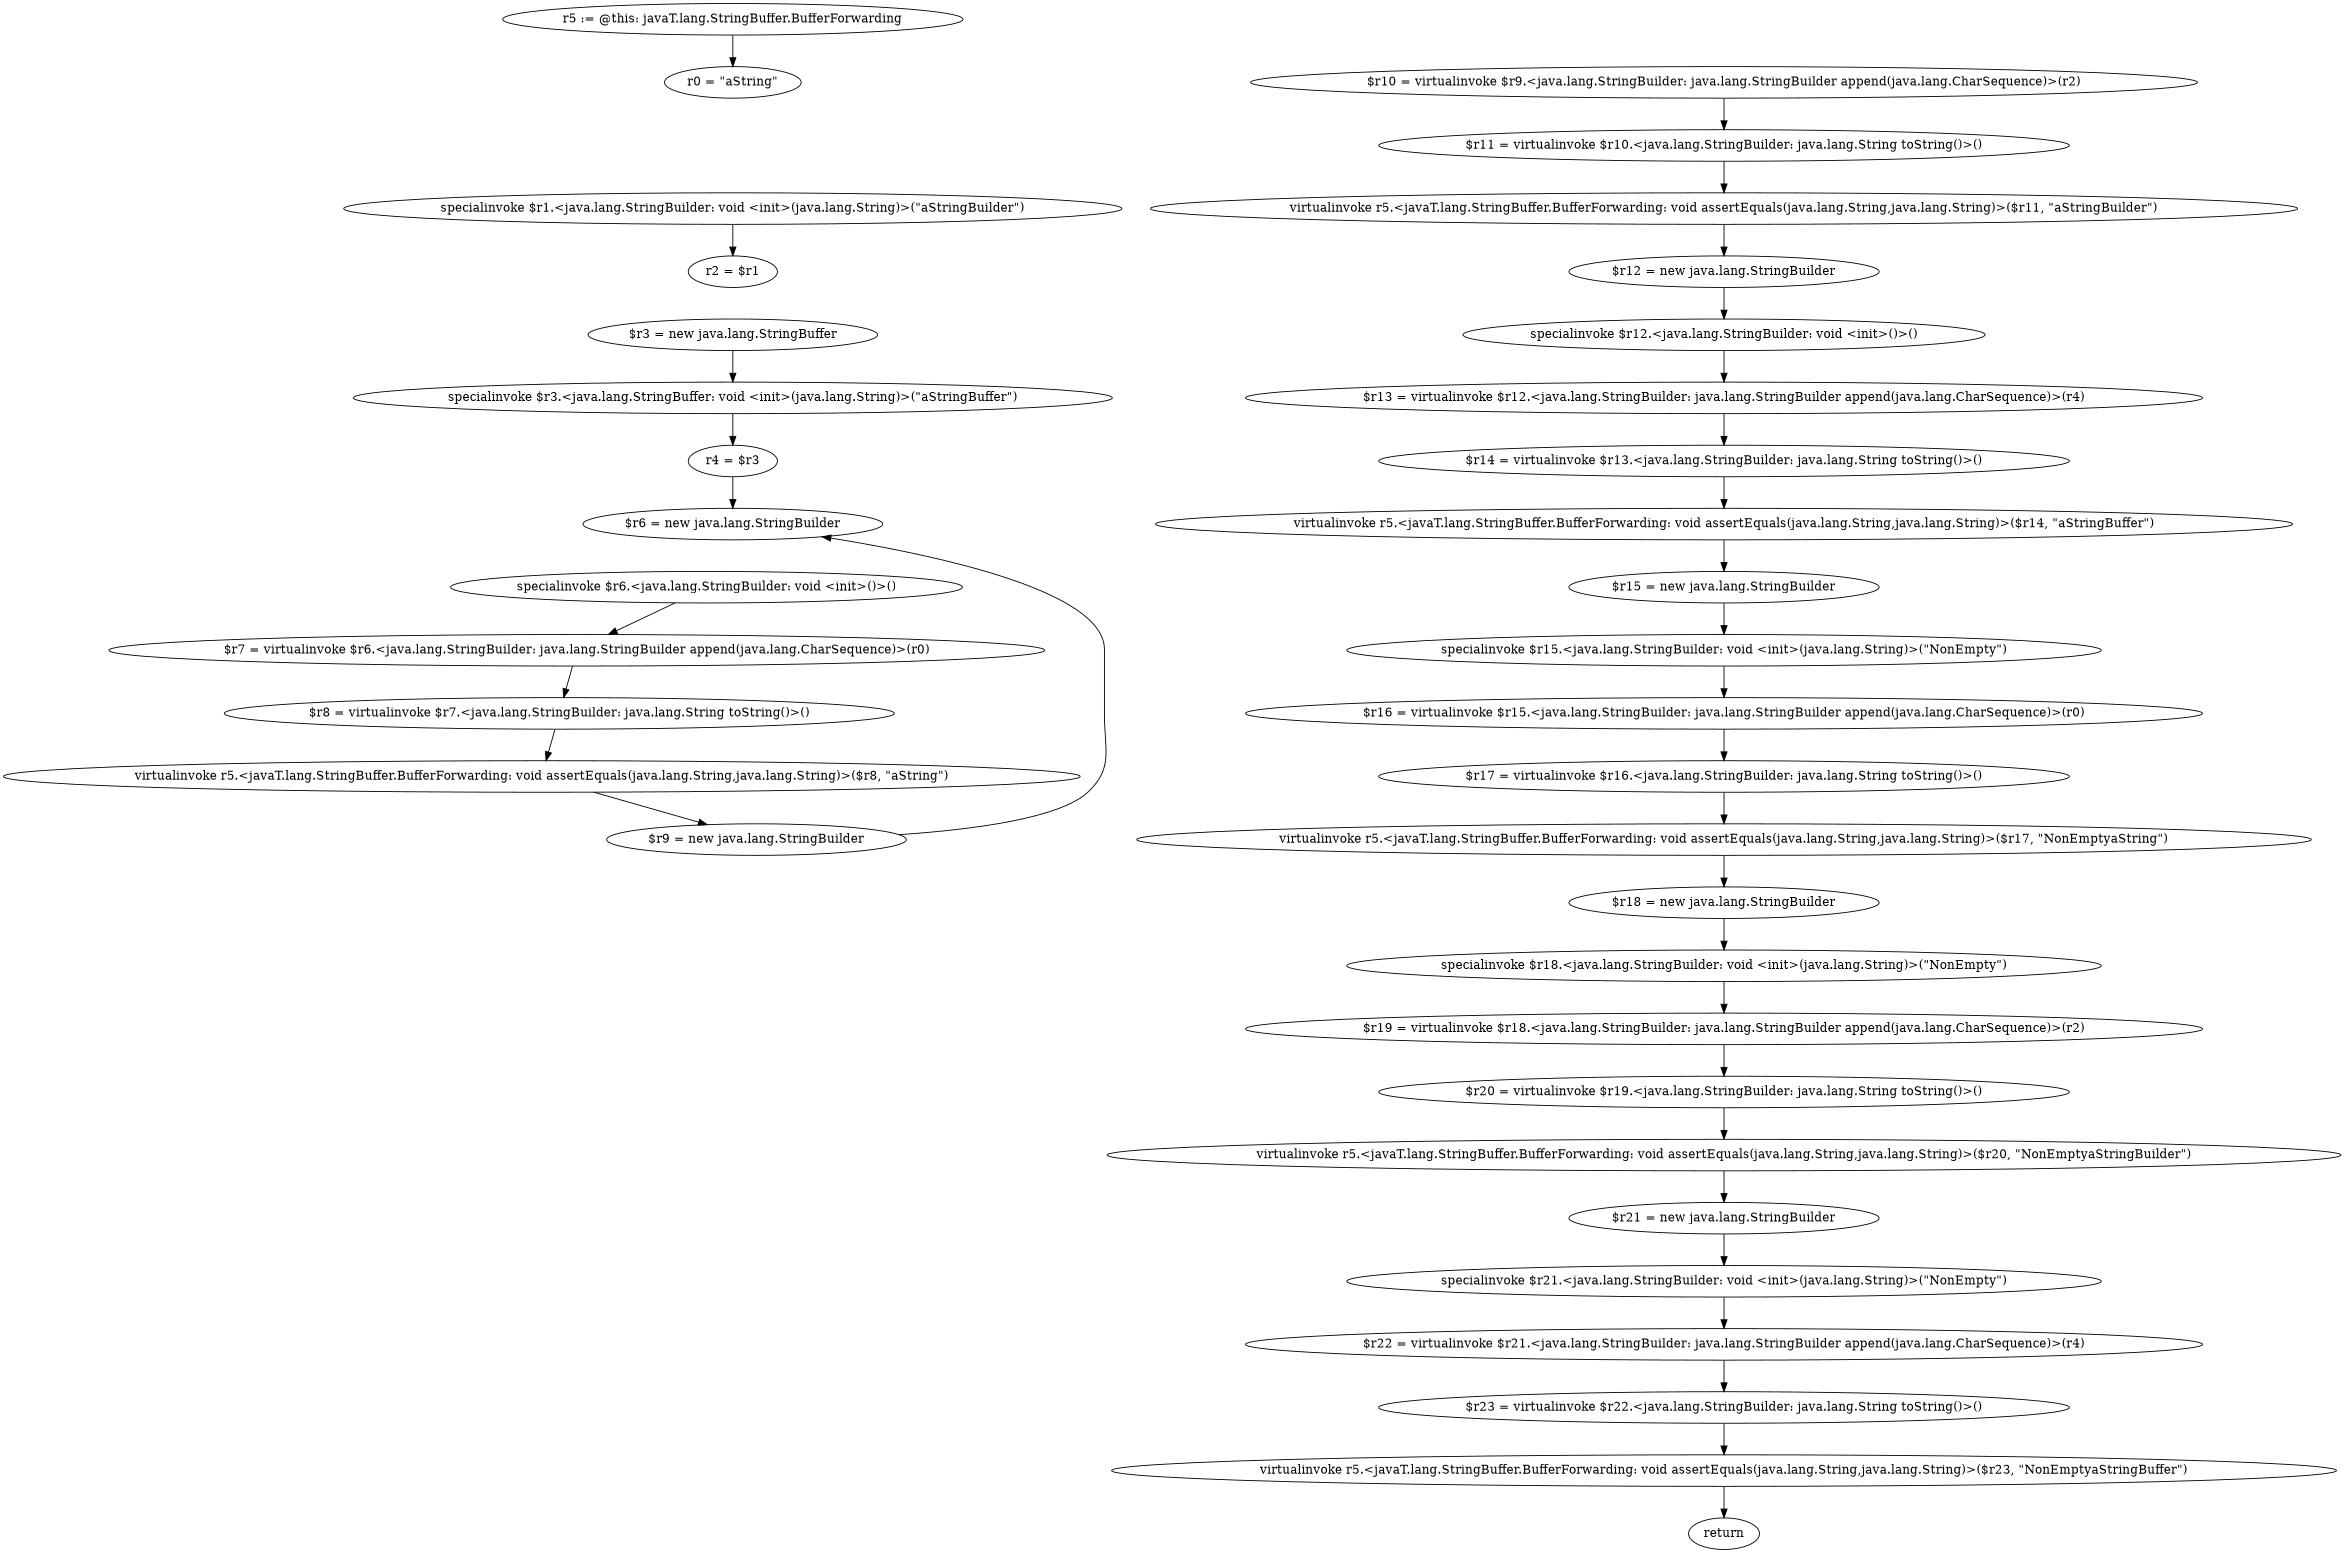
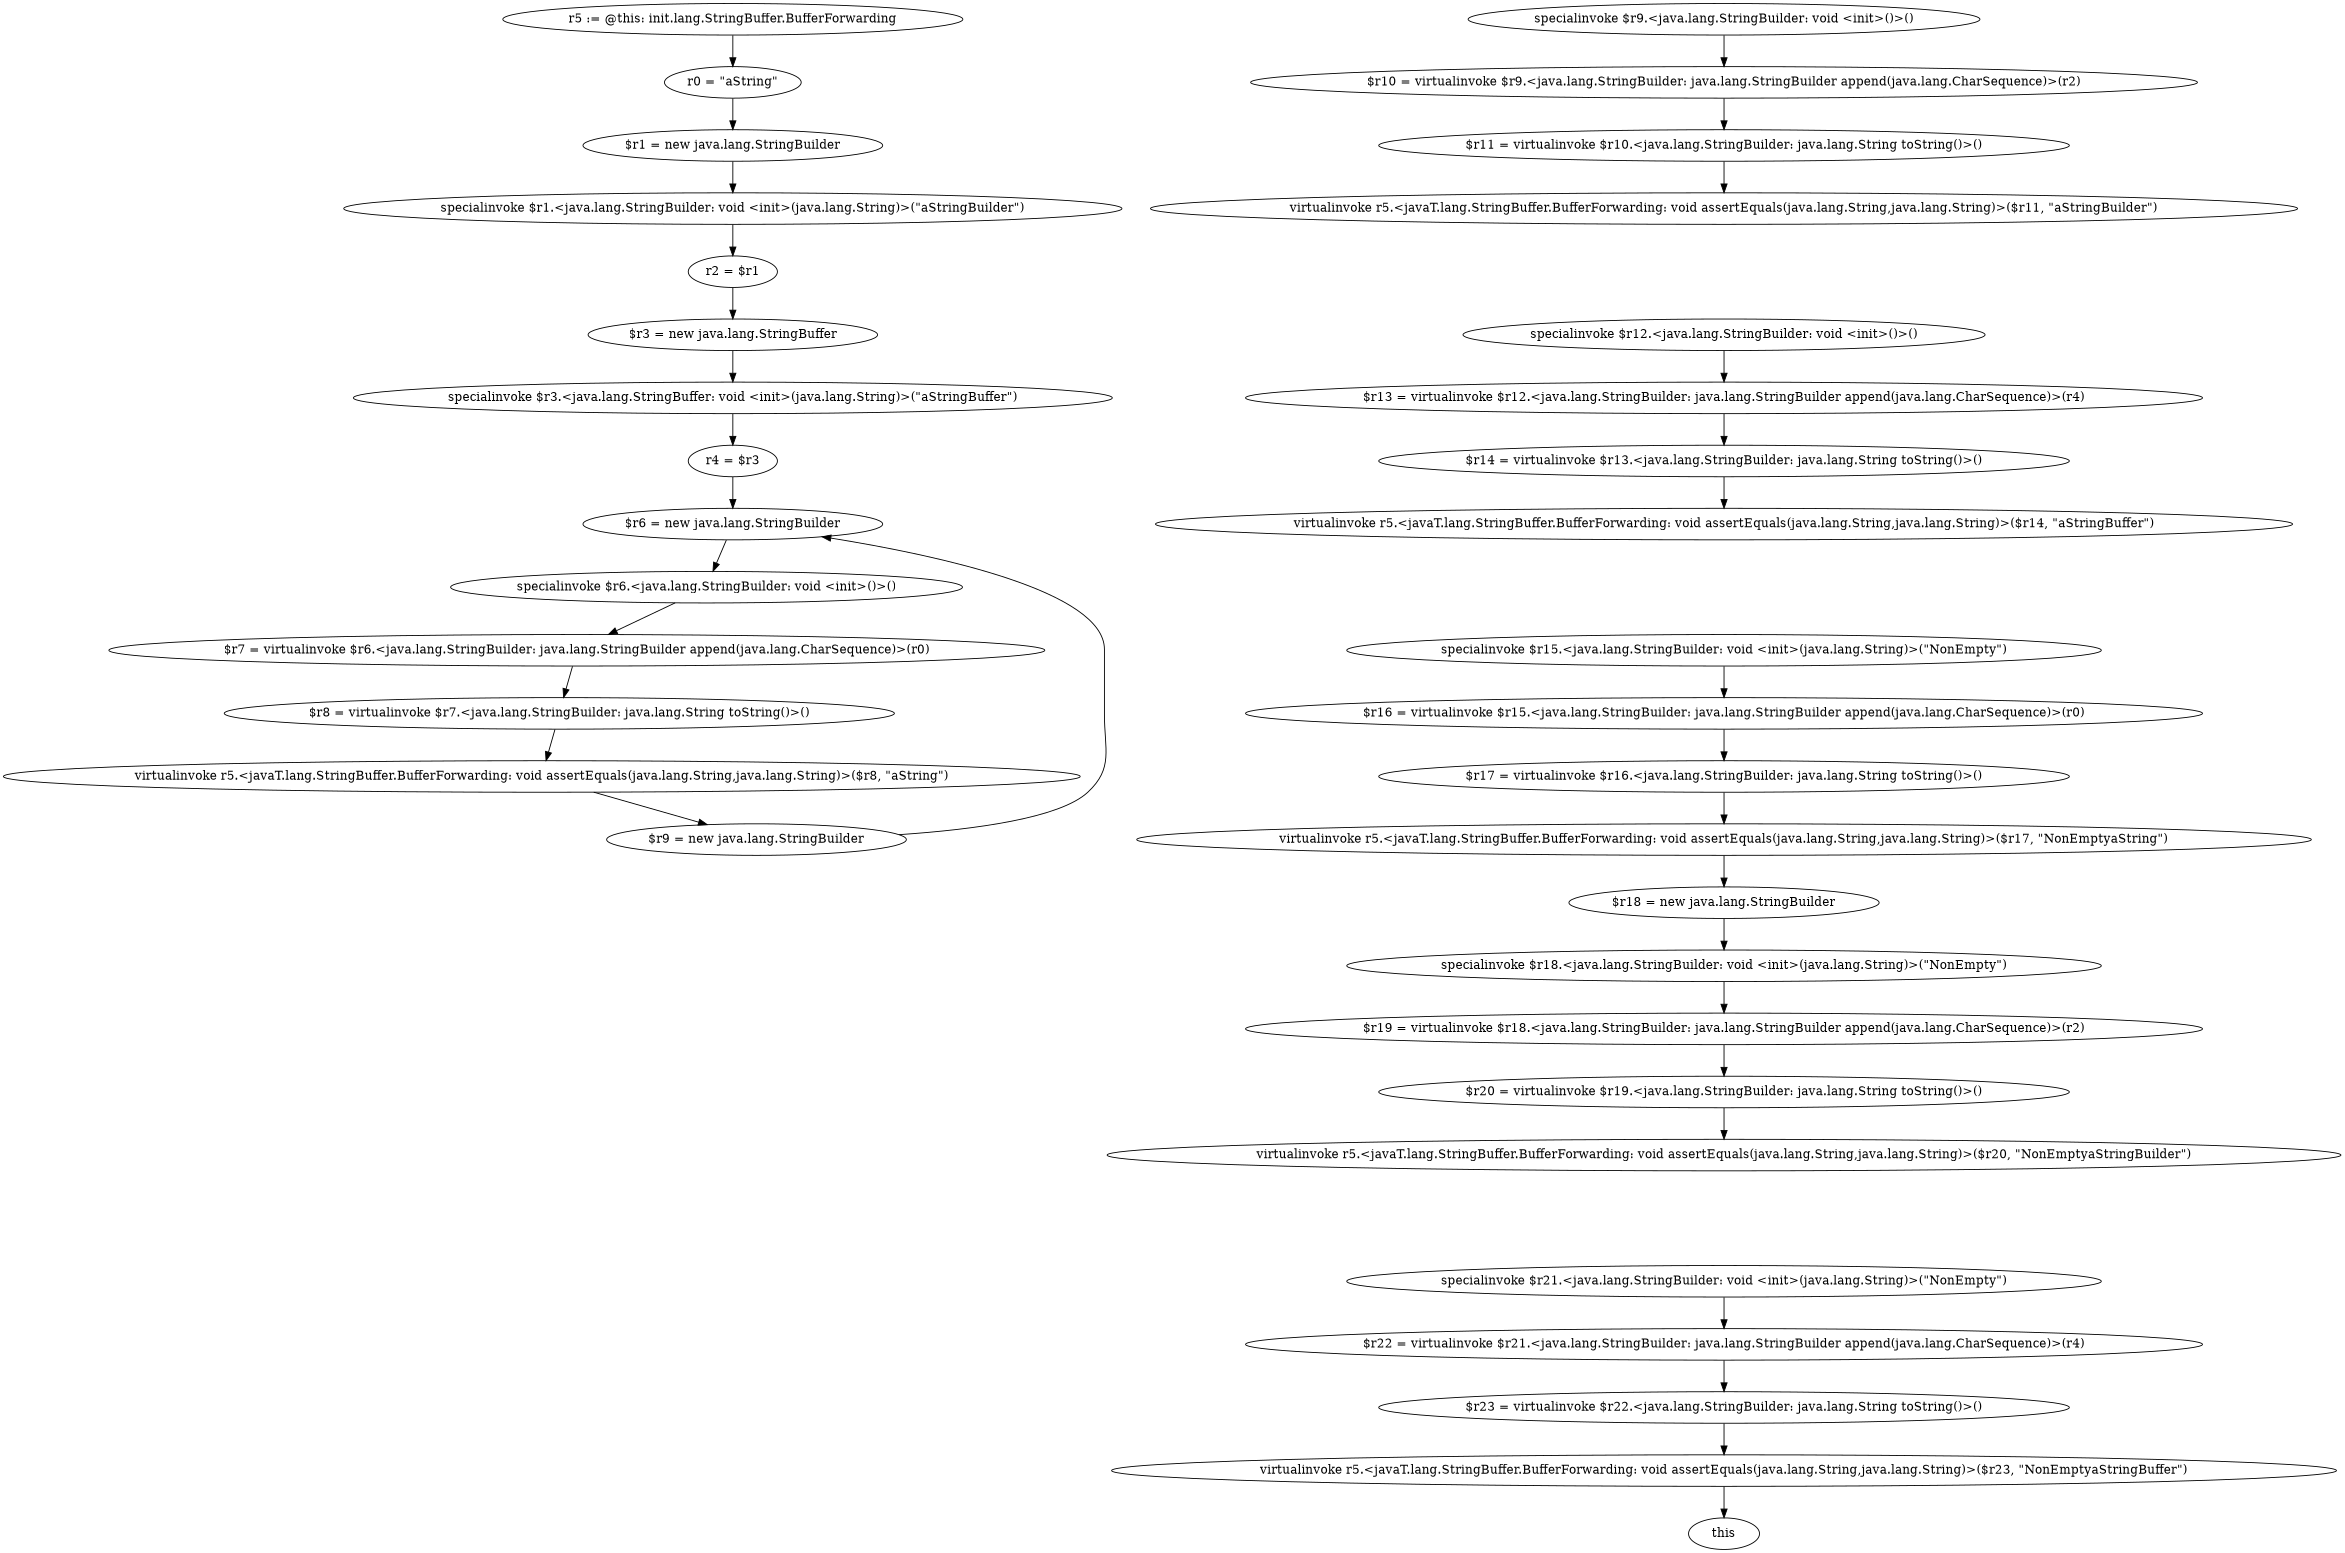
(733, 19) -> (733, 19)
none -> (1724, 19)
none -> (733, 145)
(1724, 272) -> none
none -> (733, 299)
none -> (721, 552)
(1724, 587) -> none
(1724, 1218) -> none
(1724, 1534) -> (1724, 1534)
